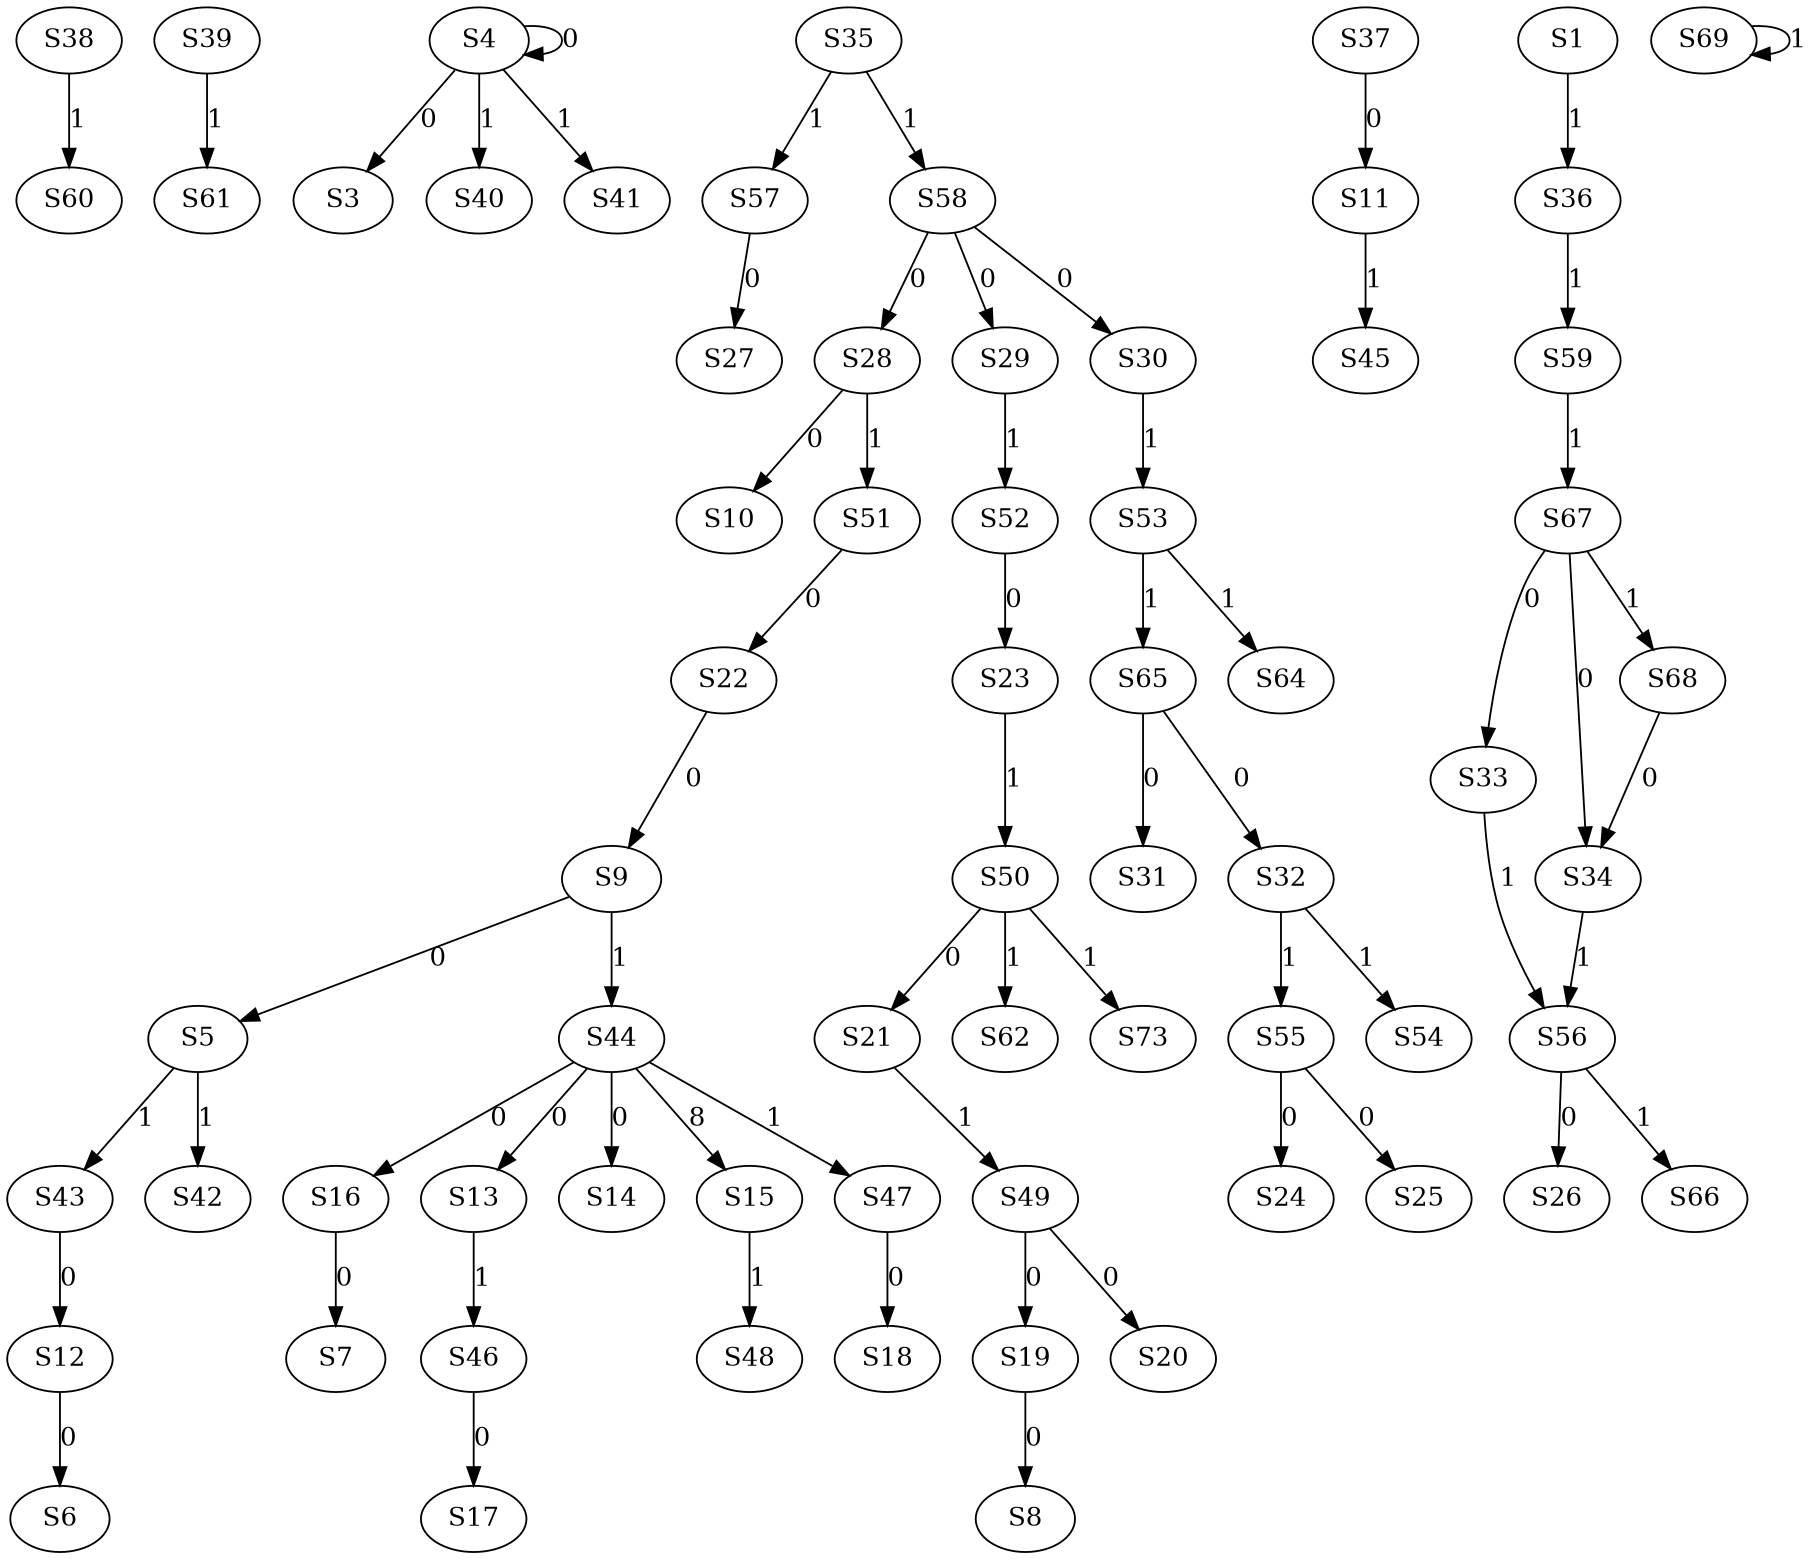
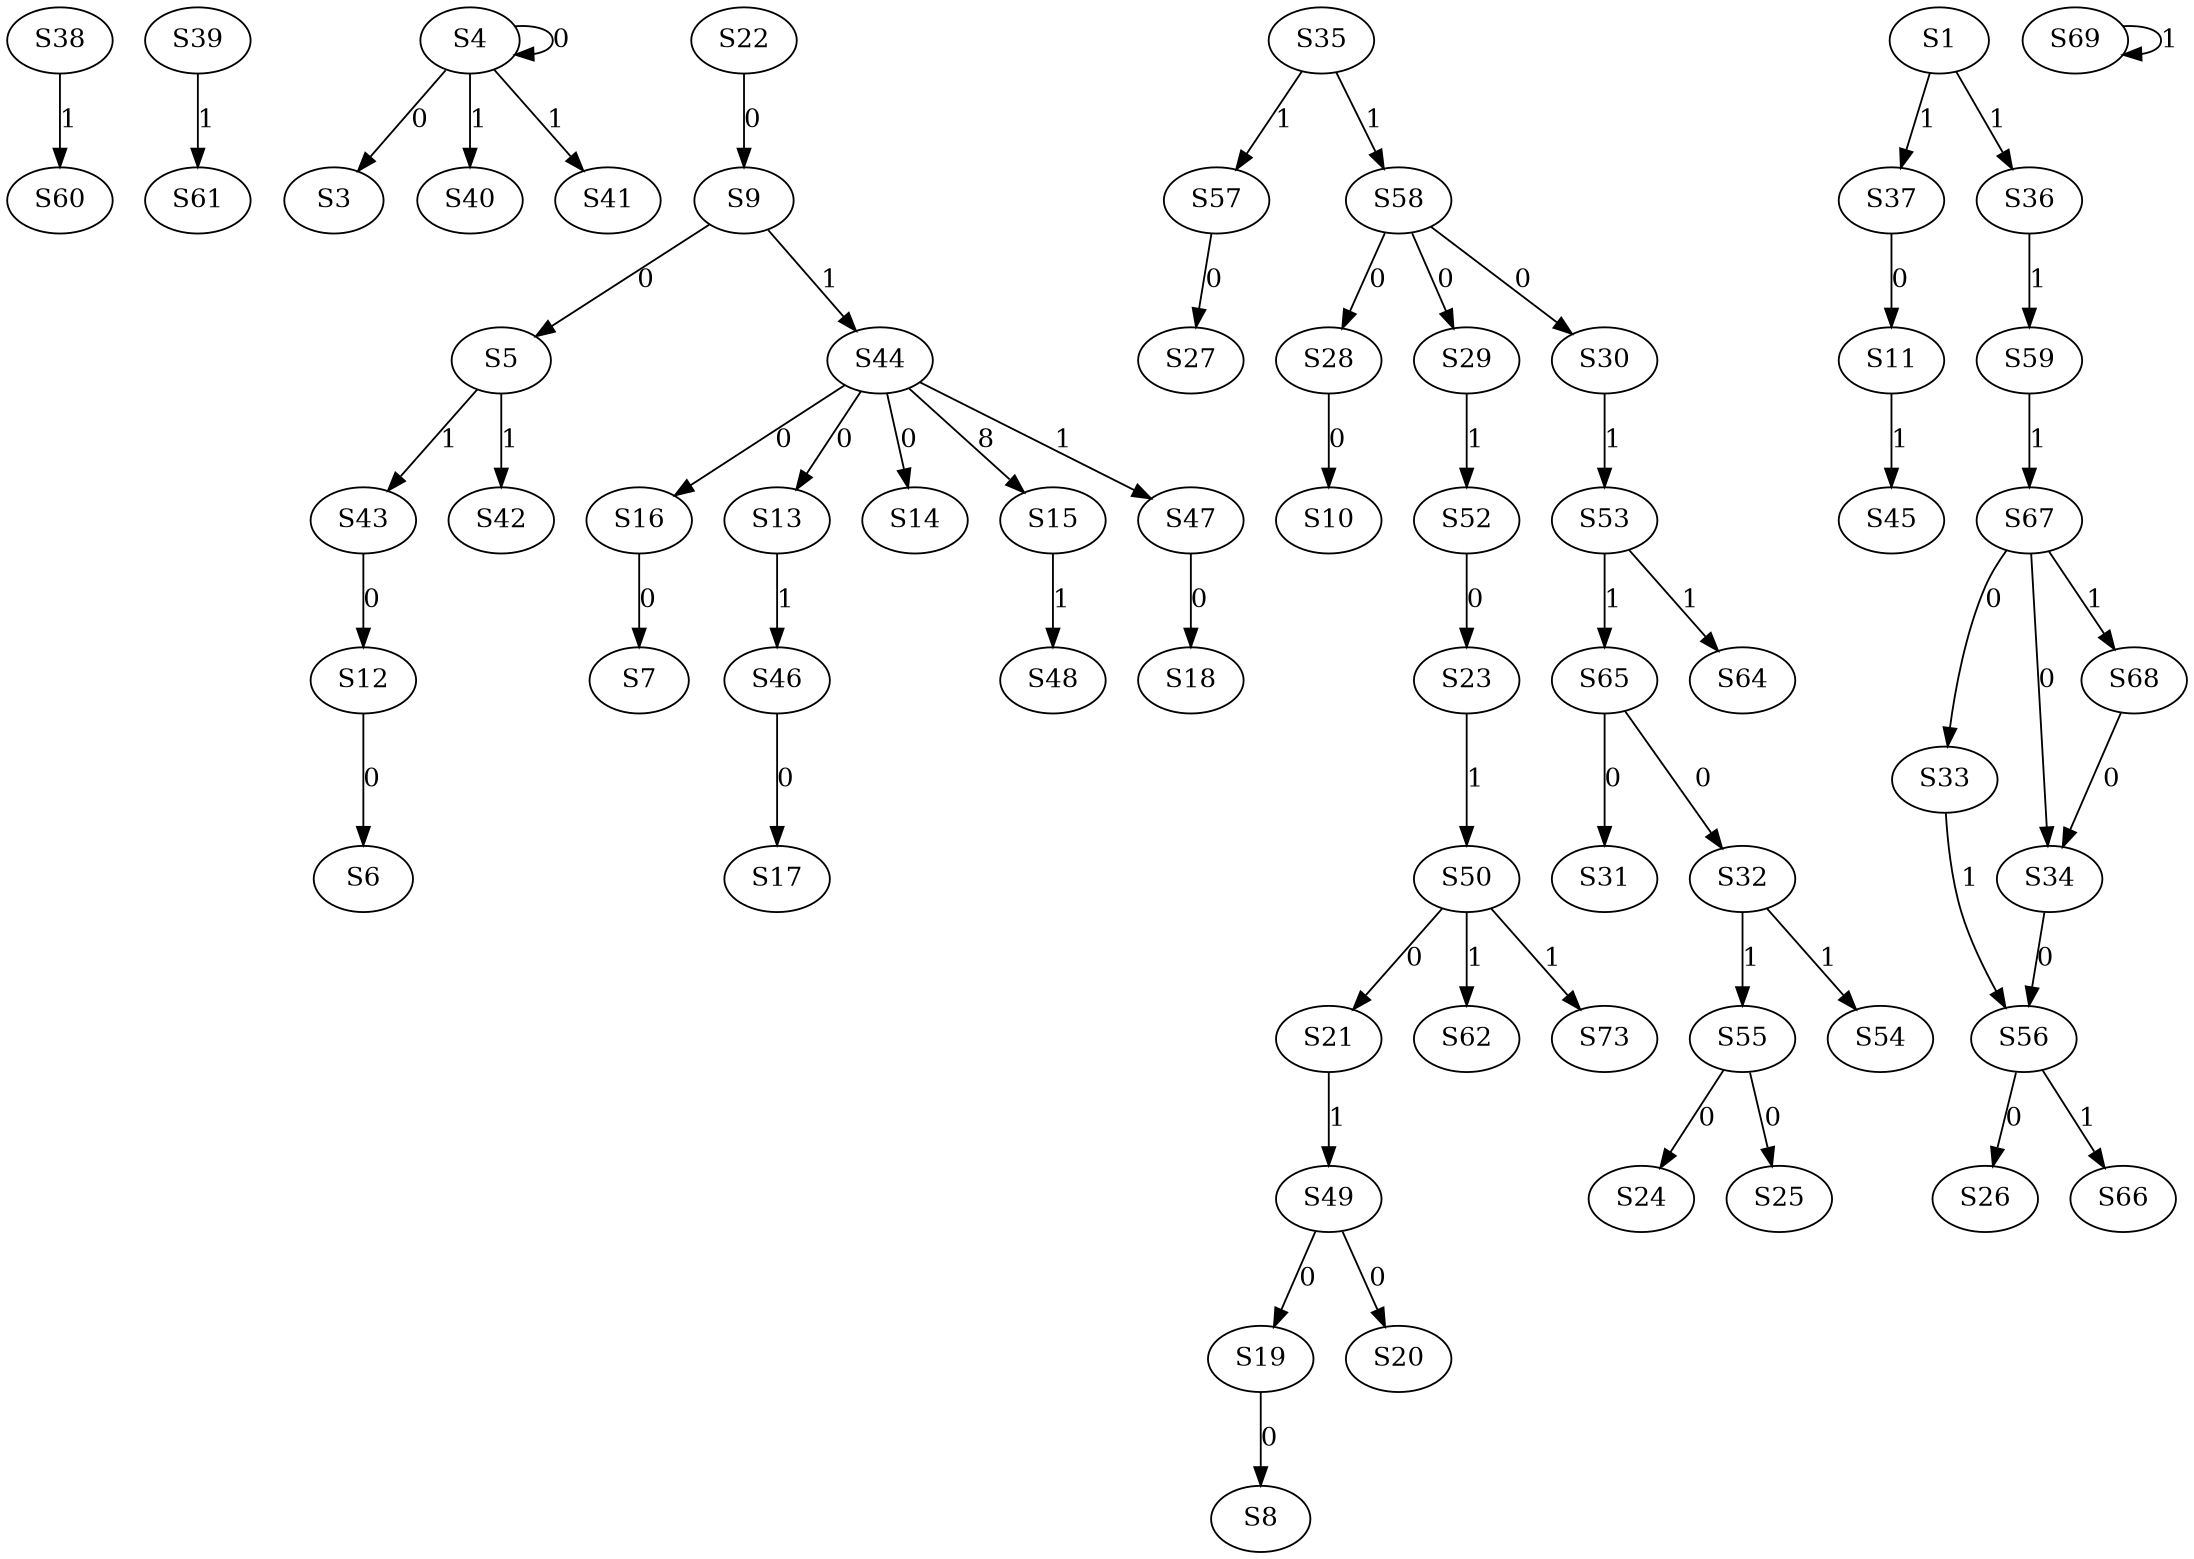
none -> (1918, 111)
(867, 520) -> none
(1584, 959) -> (2046, 959)
